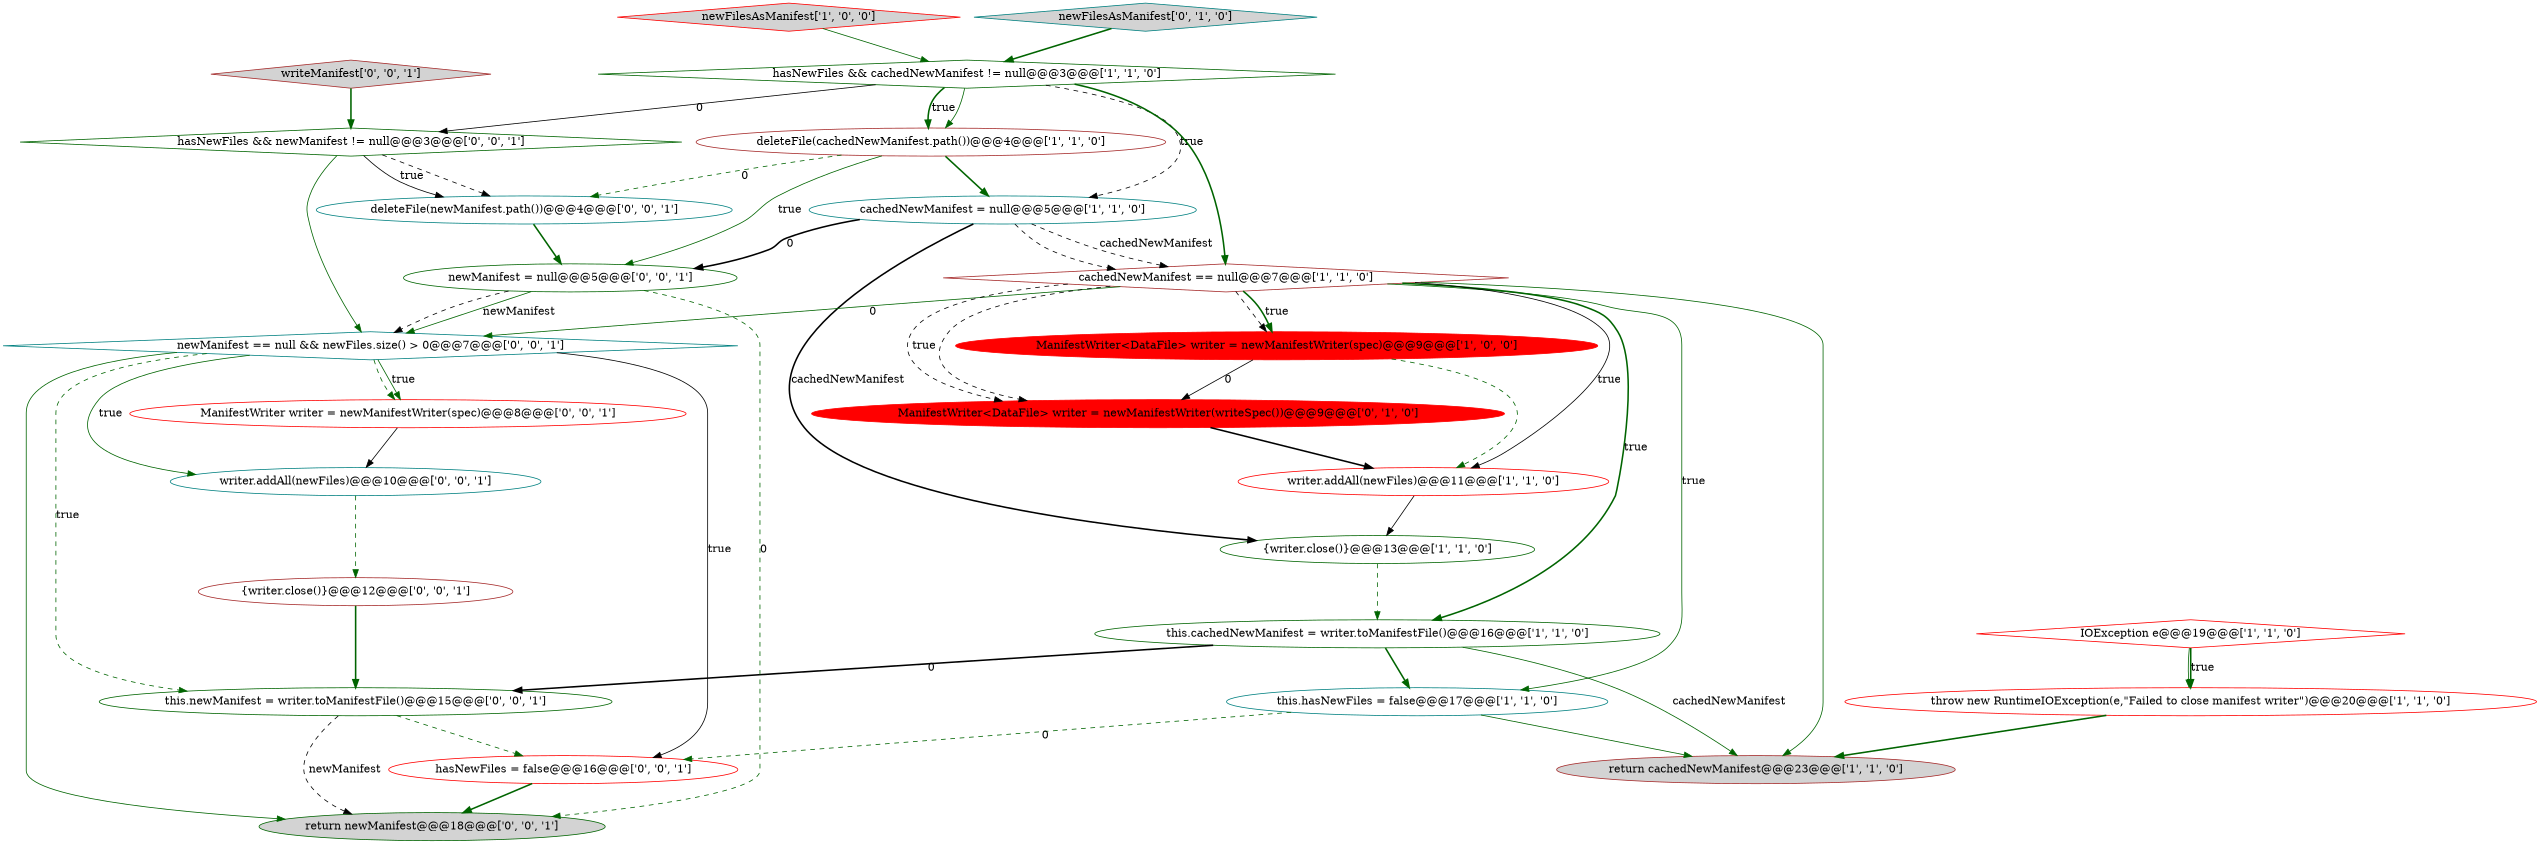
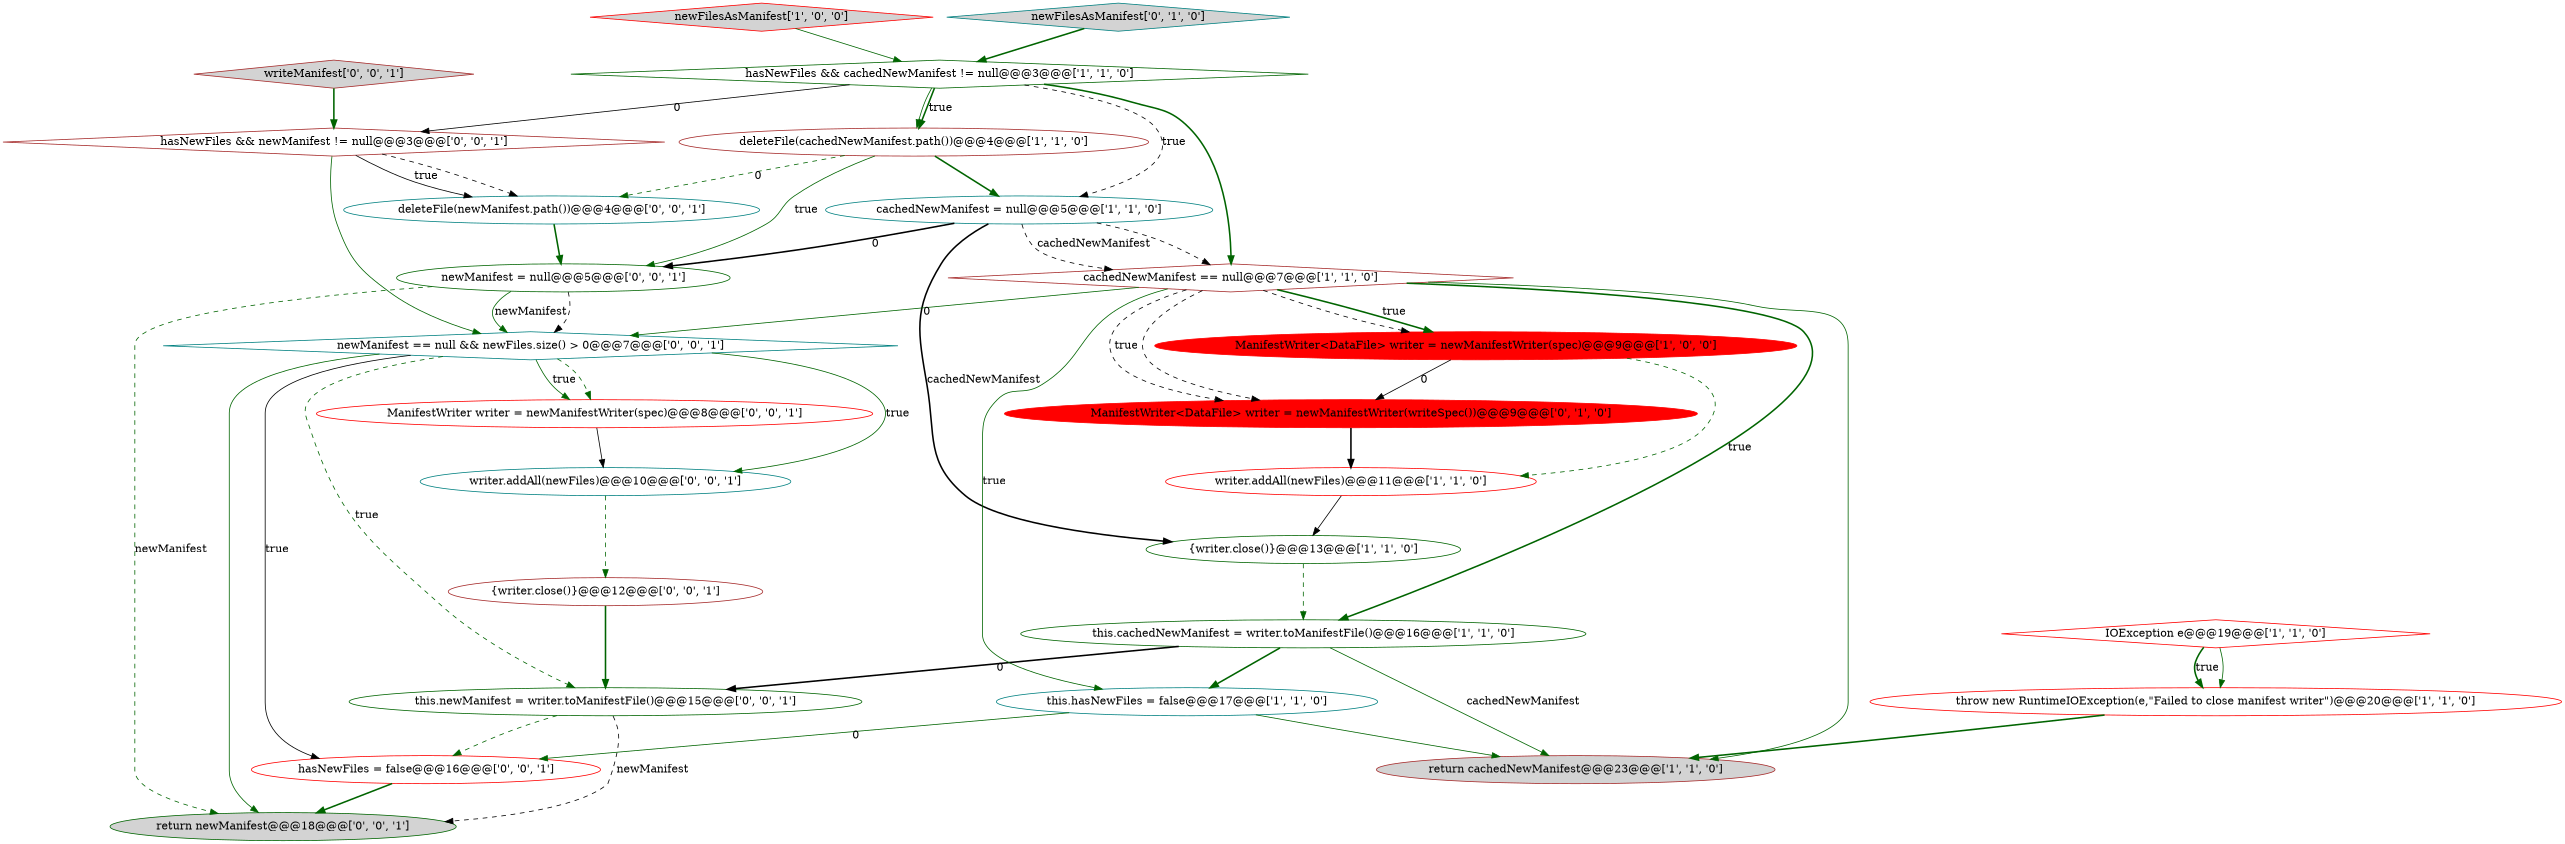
(351, 142) -> (334, 142)
(1604, 331) -> none
(764, 550) -> (171, 550)
(991, 736) -> (808, 736)
